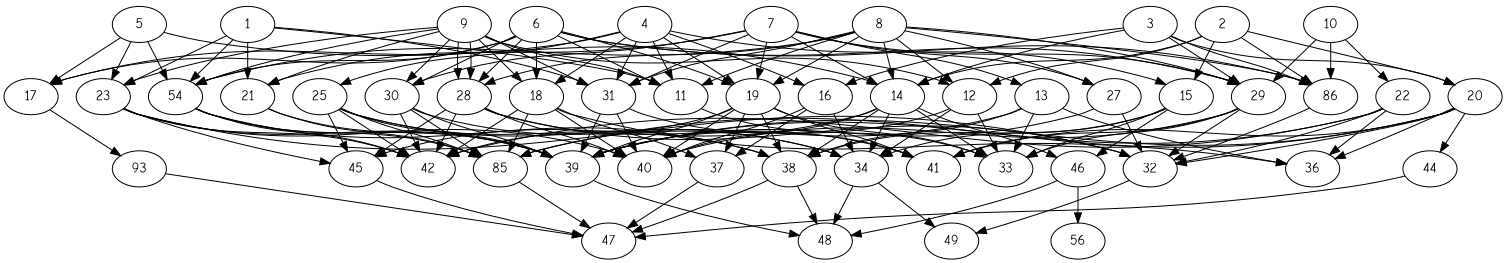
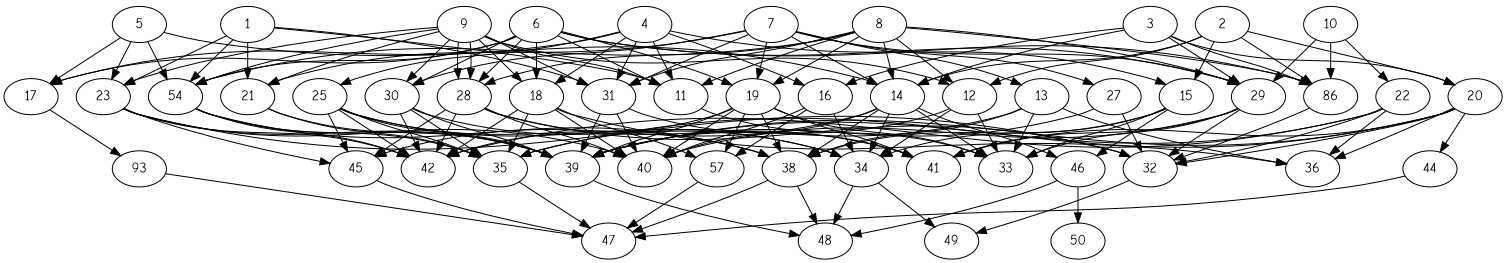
(955, 42) -> none
(709, 67) -> none
(500, 169) -> (500, 169)
(717, 169) -> (717, 169)
(1078, 241) -> (1078, 241)
